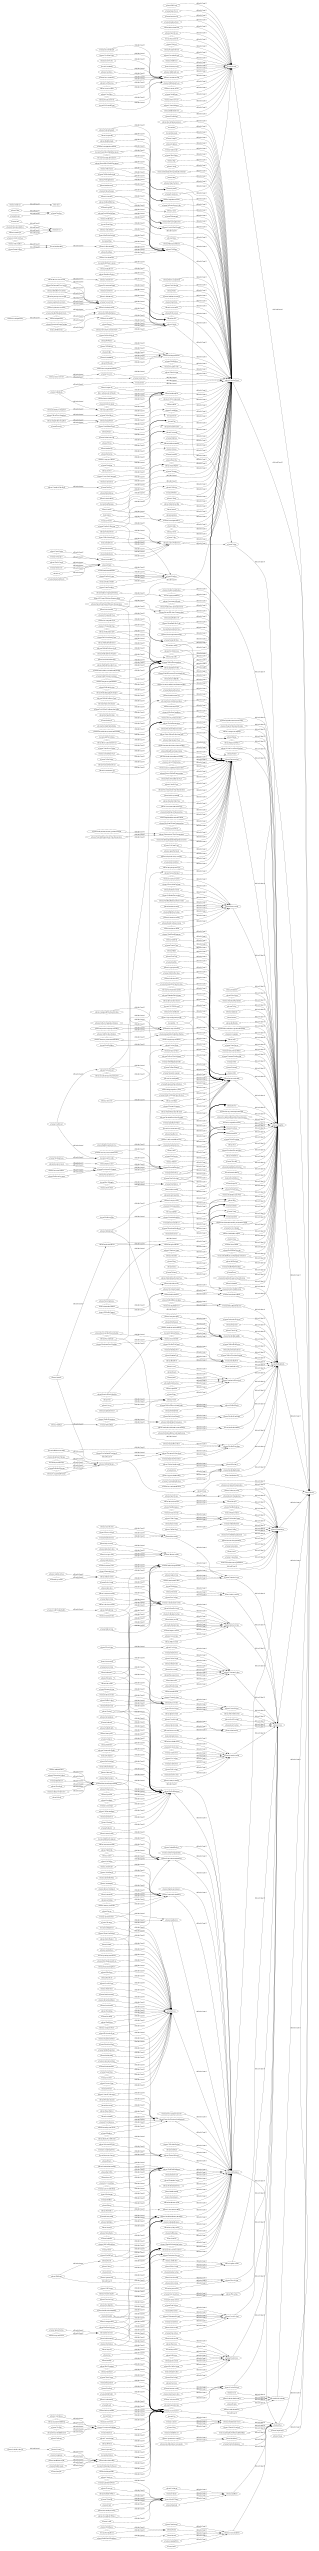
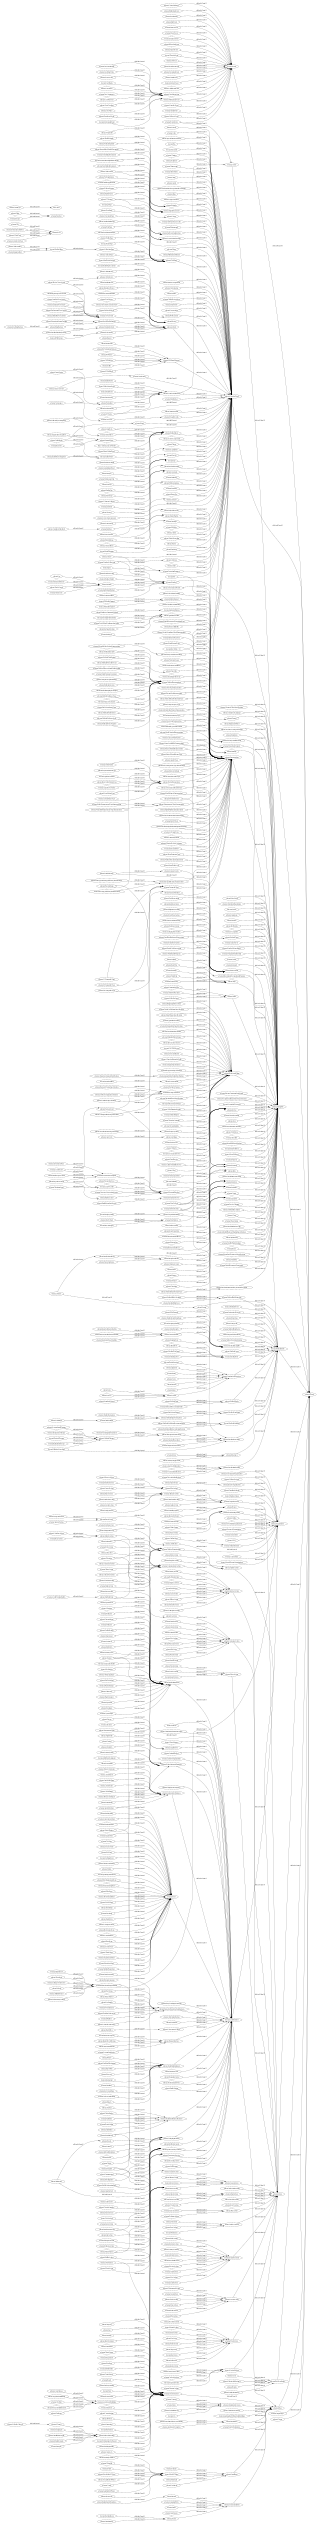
none -> (171, 1588)
